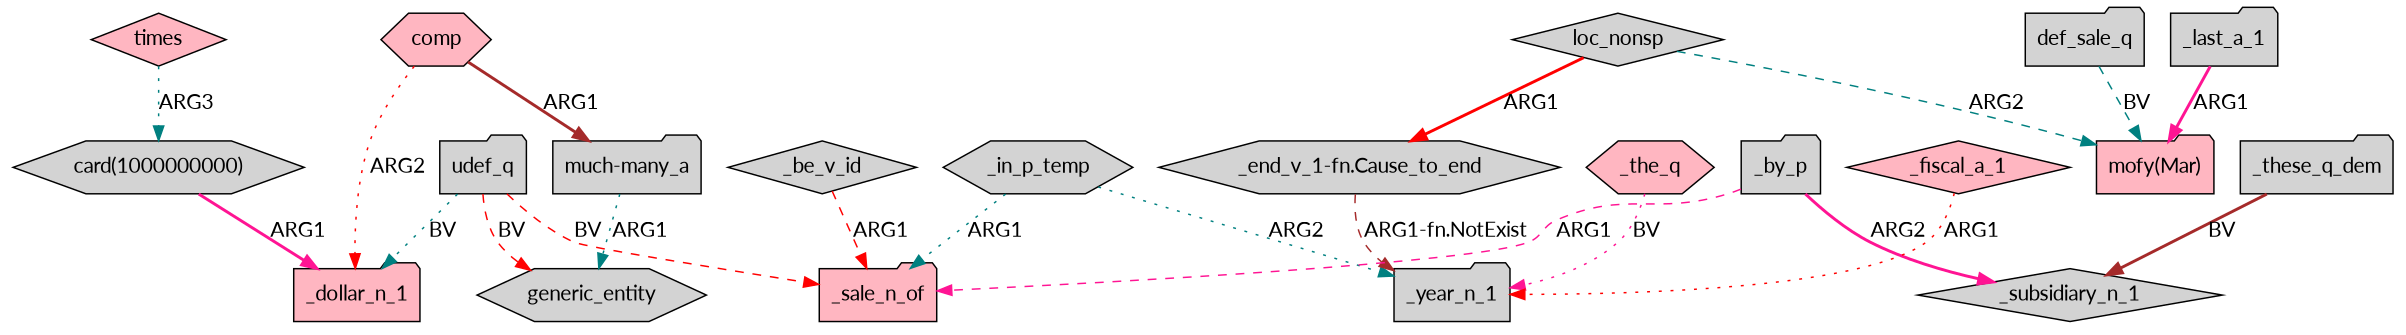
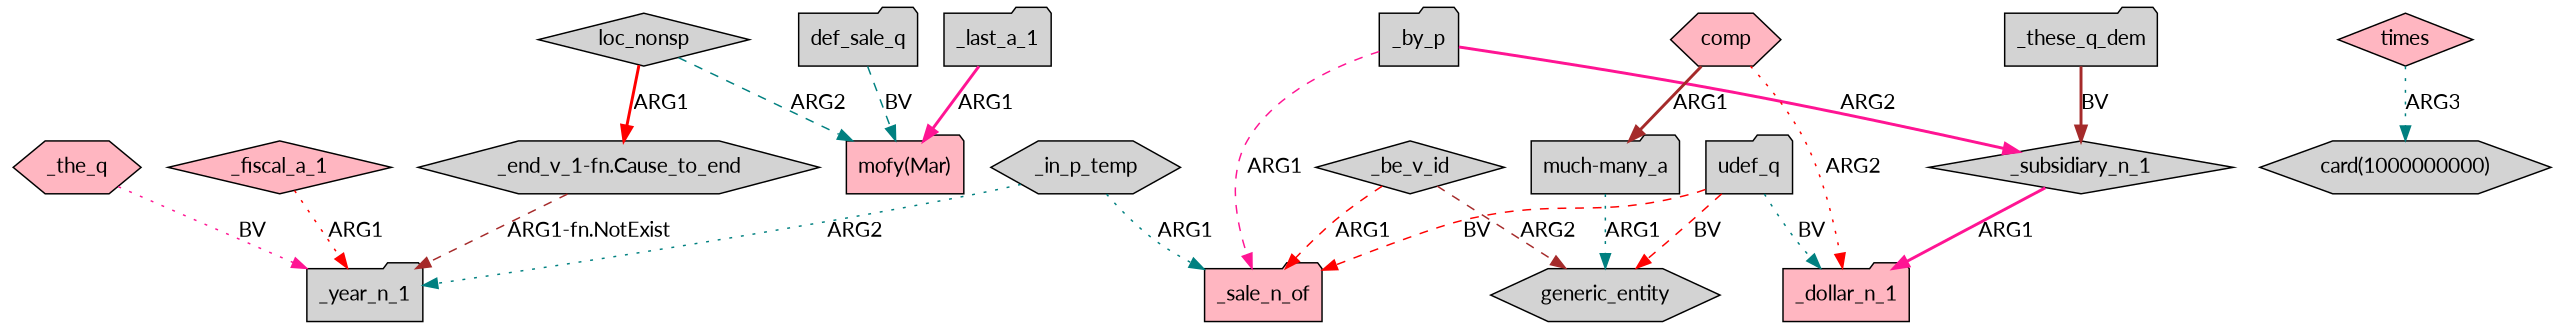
none -> (1495, 223)
(251, 227) -> (1976, 225)
